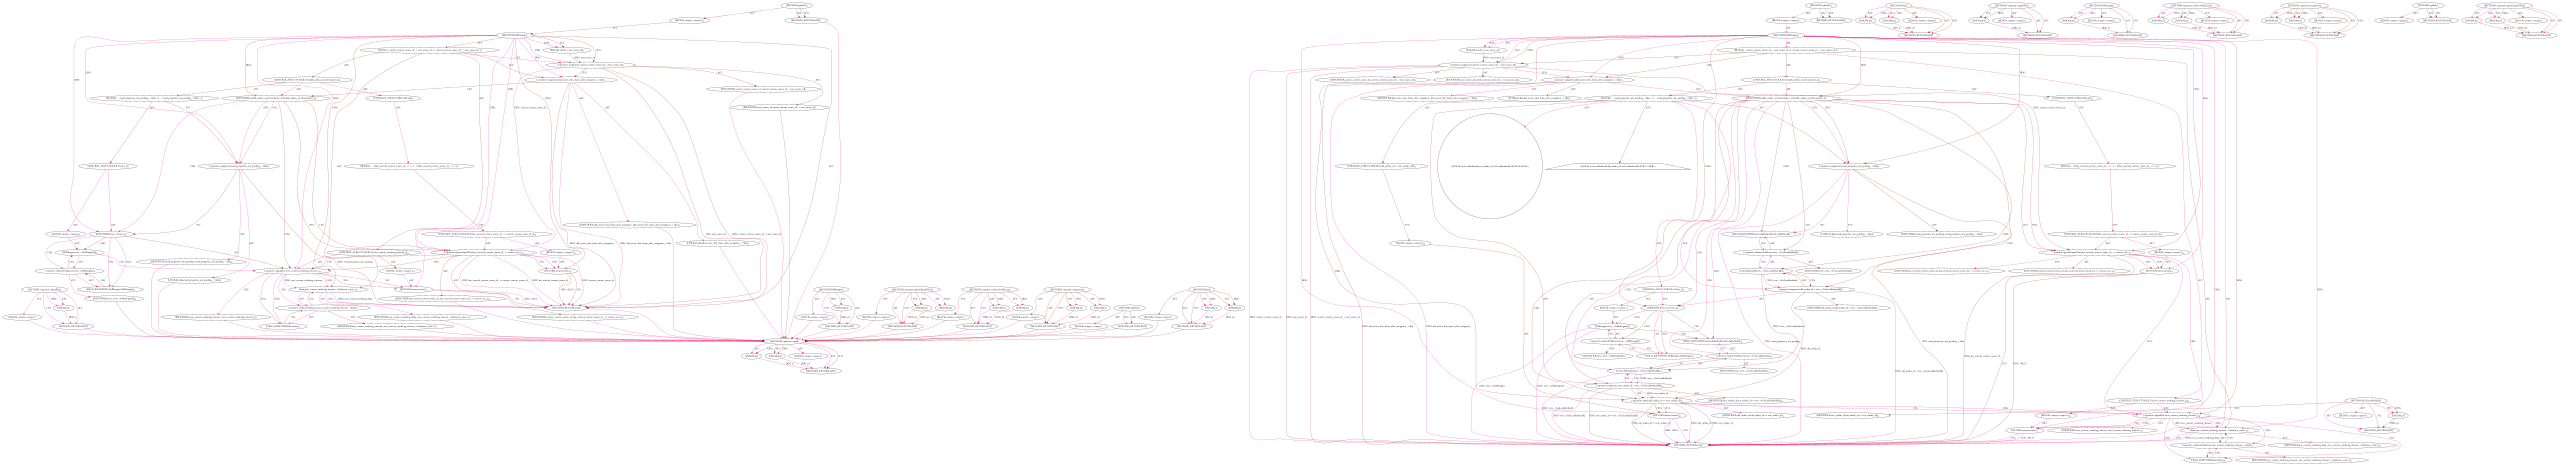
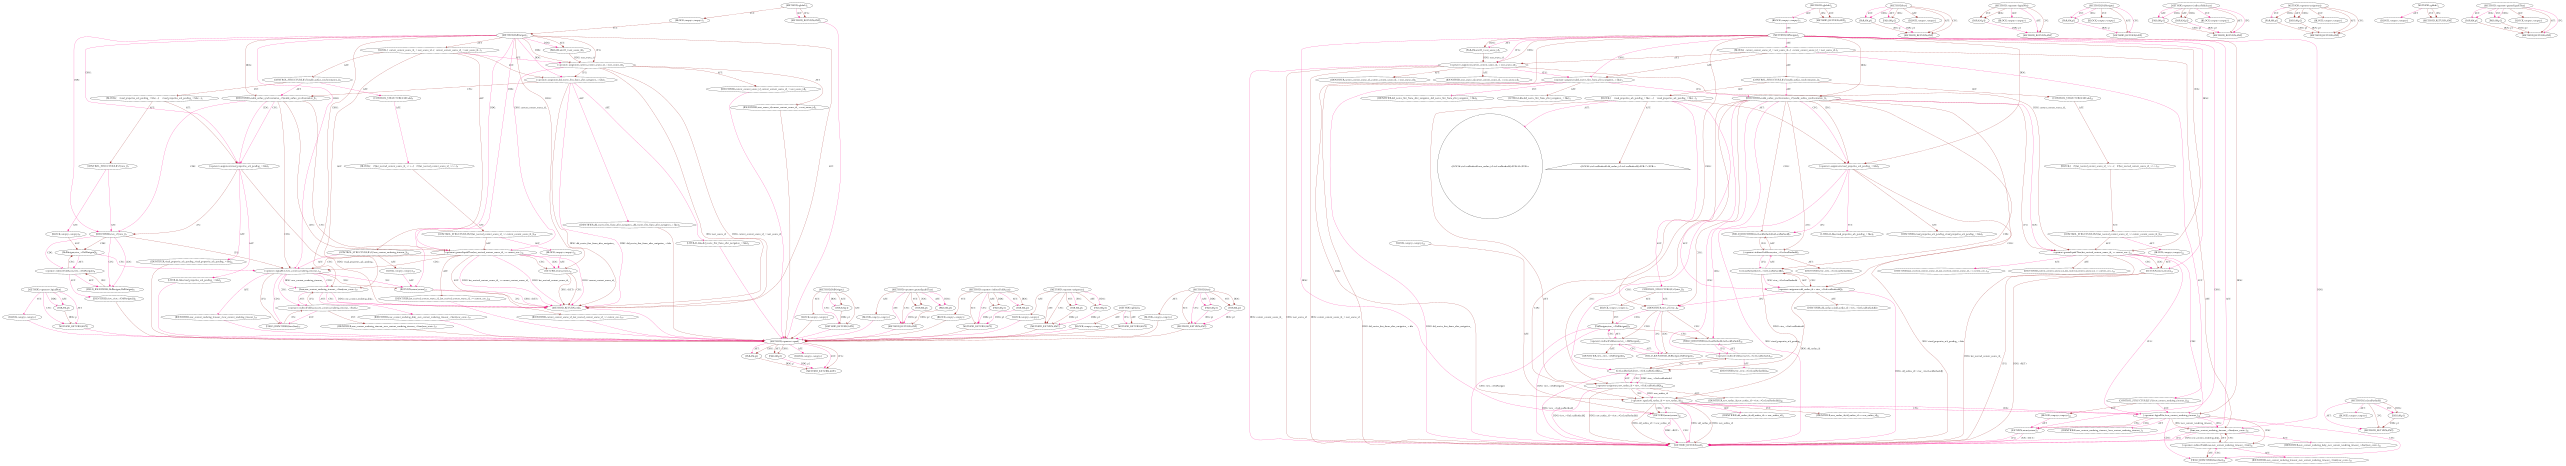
(1382, 166) -> none
(2130, 410) -> (1750, 408)
